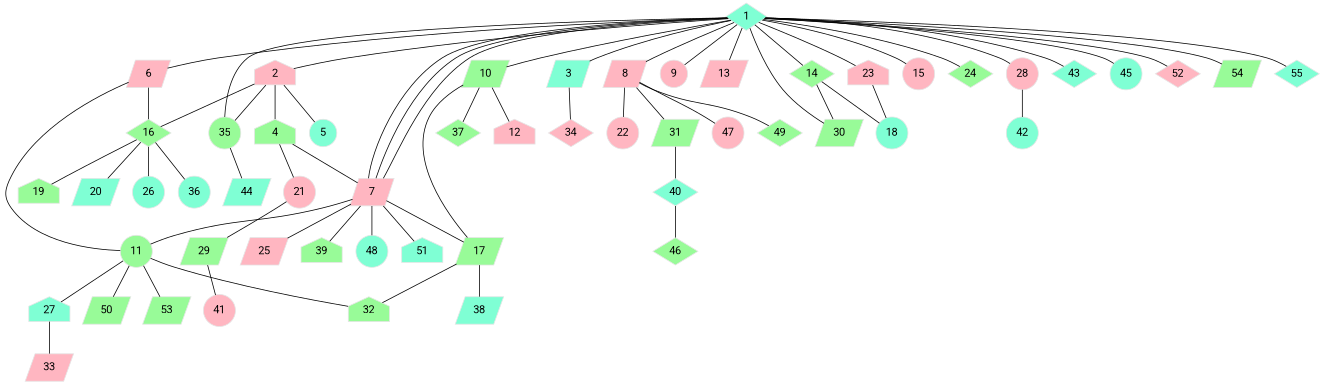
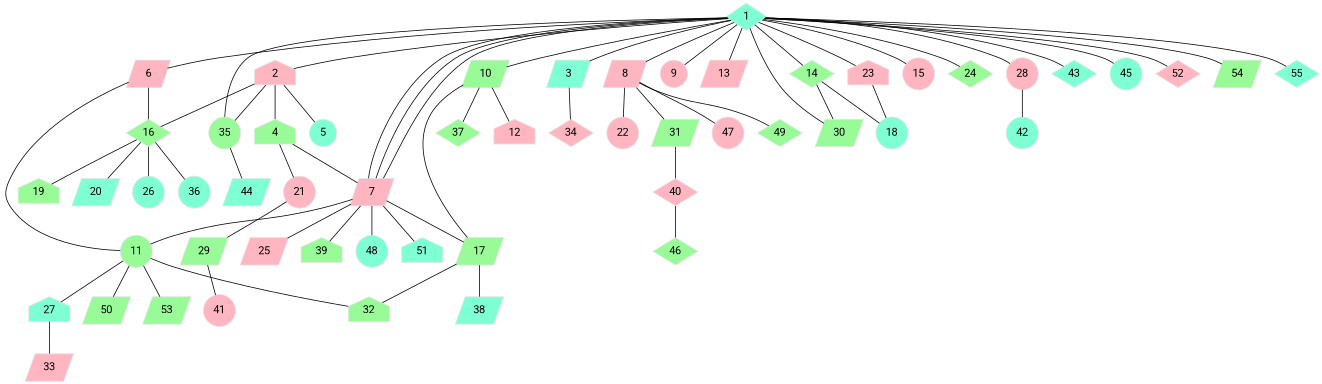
(675, 192) -> (675, 192)
